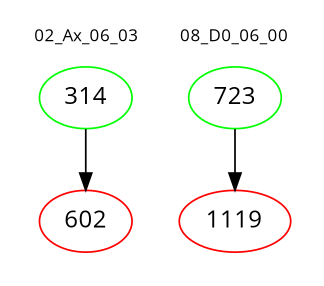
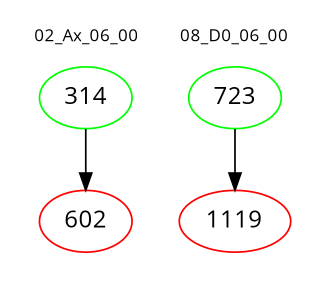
(87, 37) -> (87, 37)
